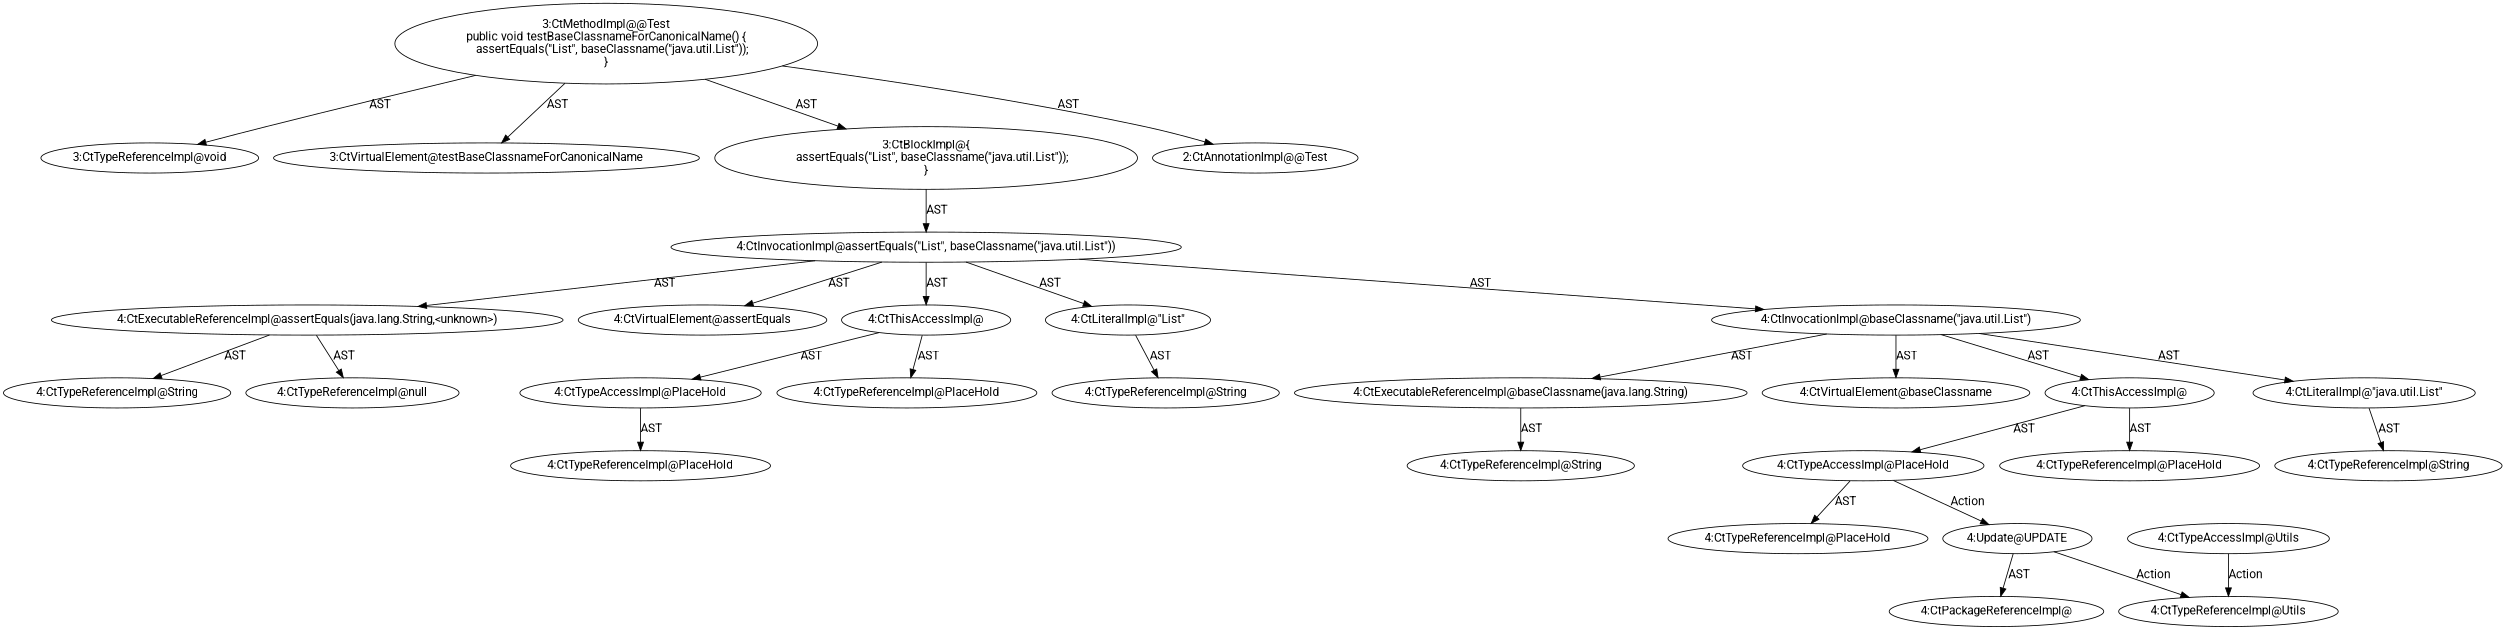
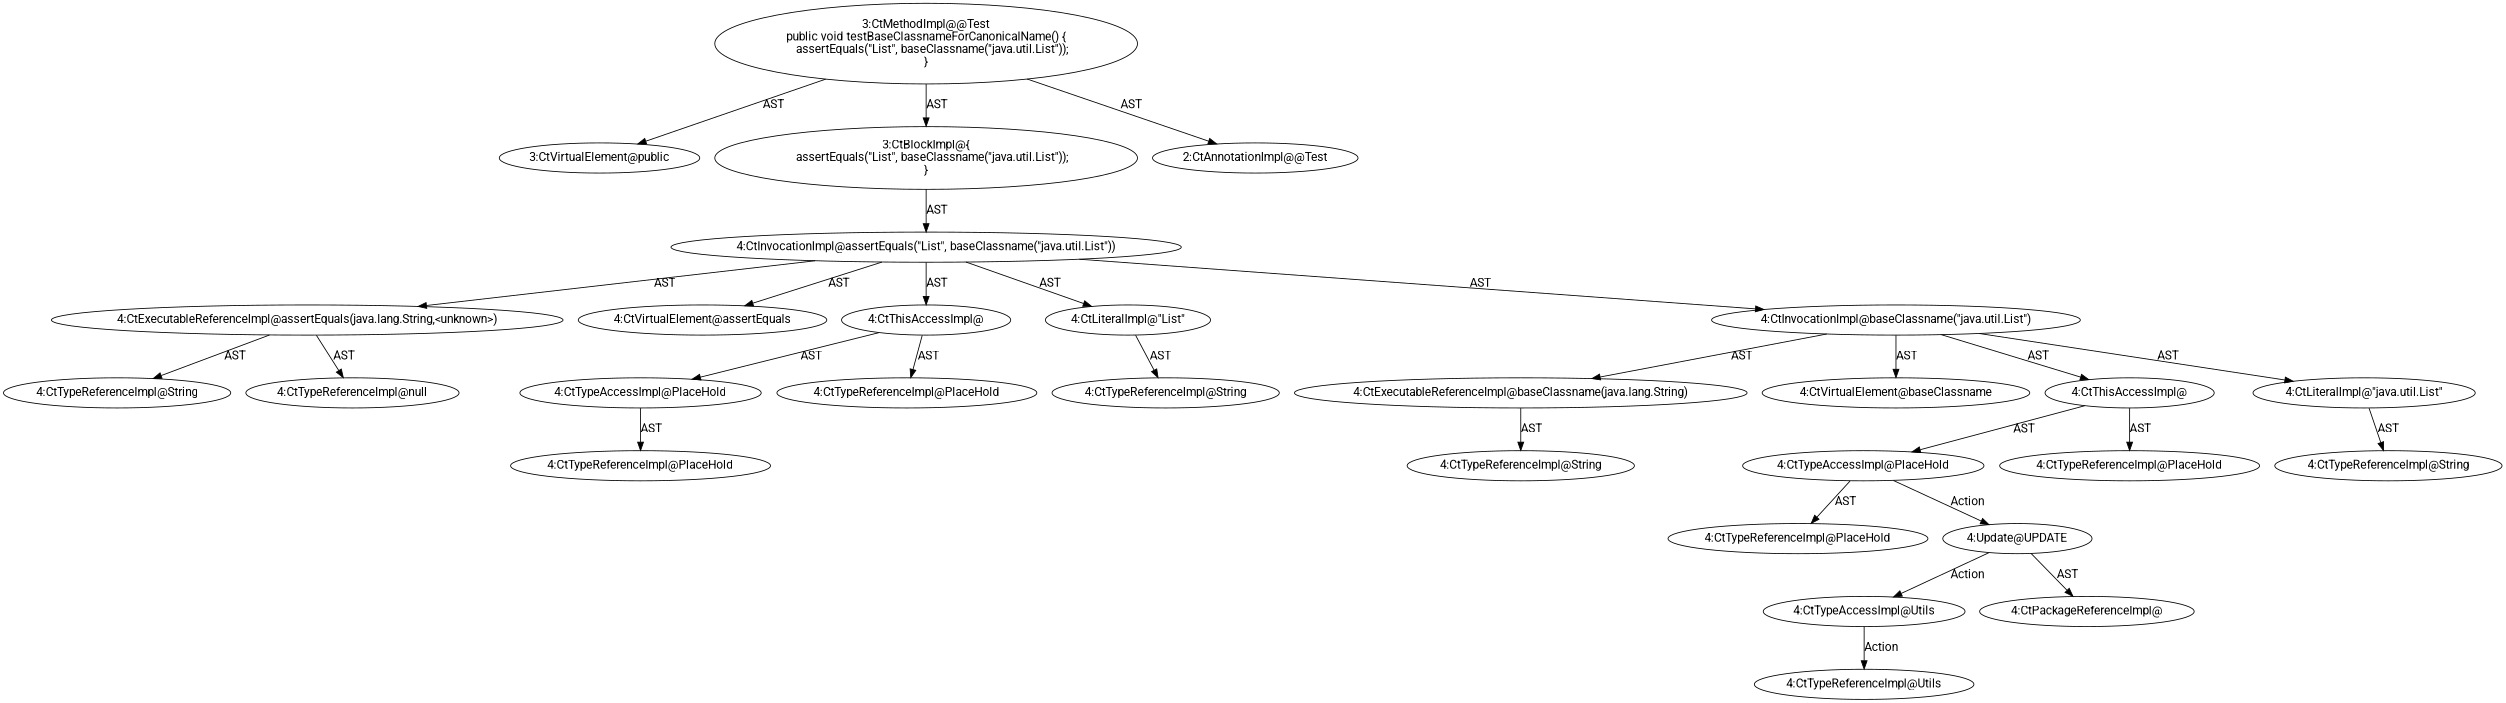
(150, 158) -> none
(486, 158) -> (600, 158)
(2118, 573) -> (1945, 573)
